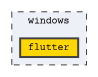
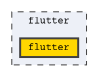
(49, 21) -> (49, 21)
